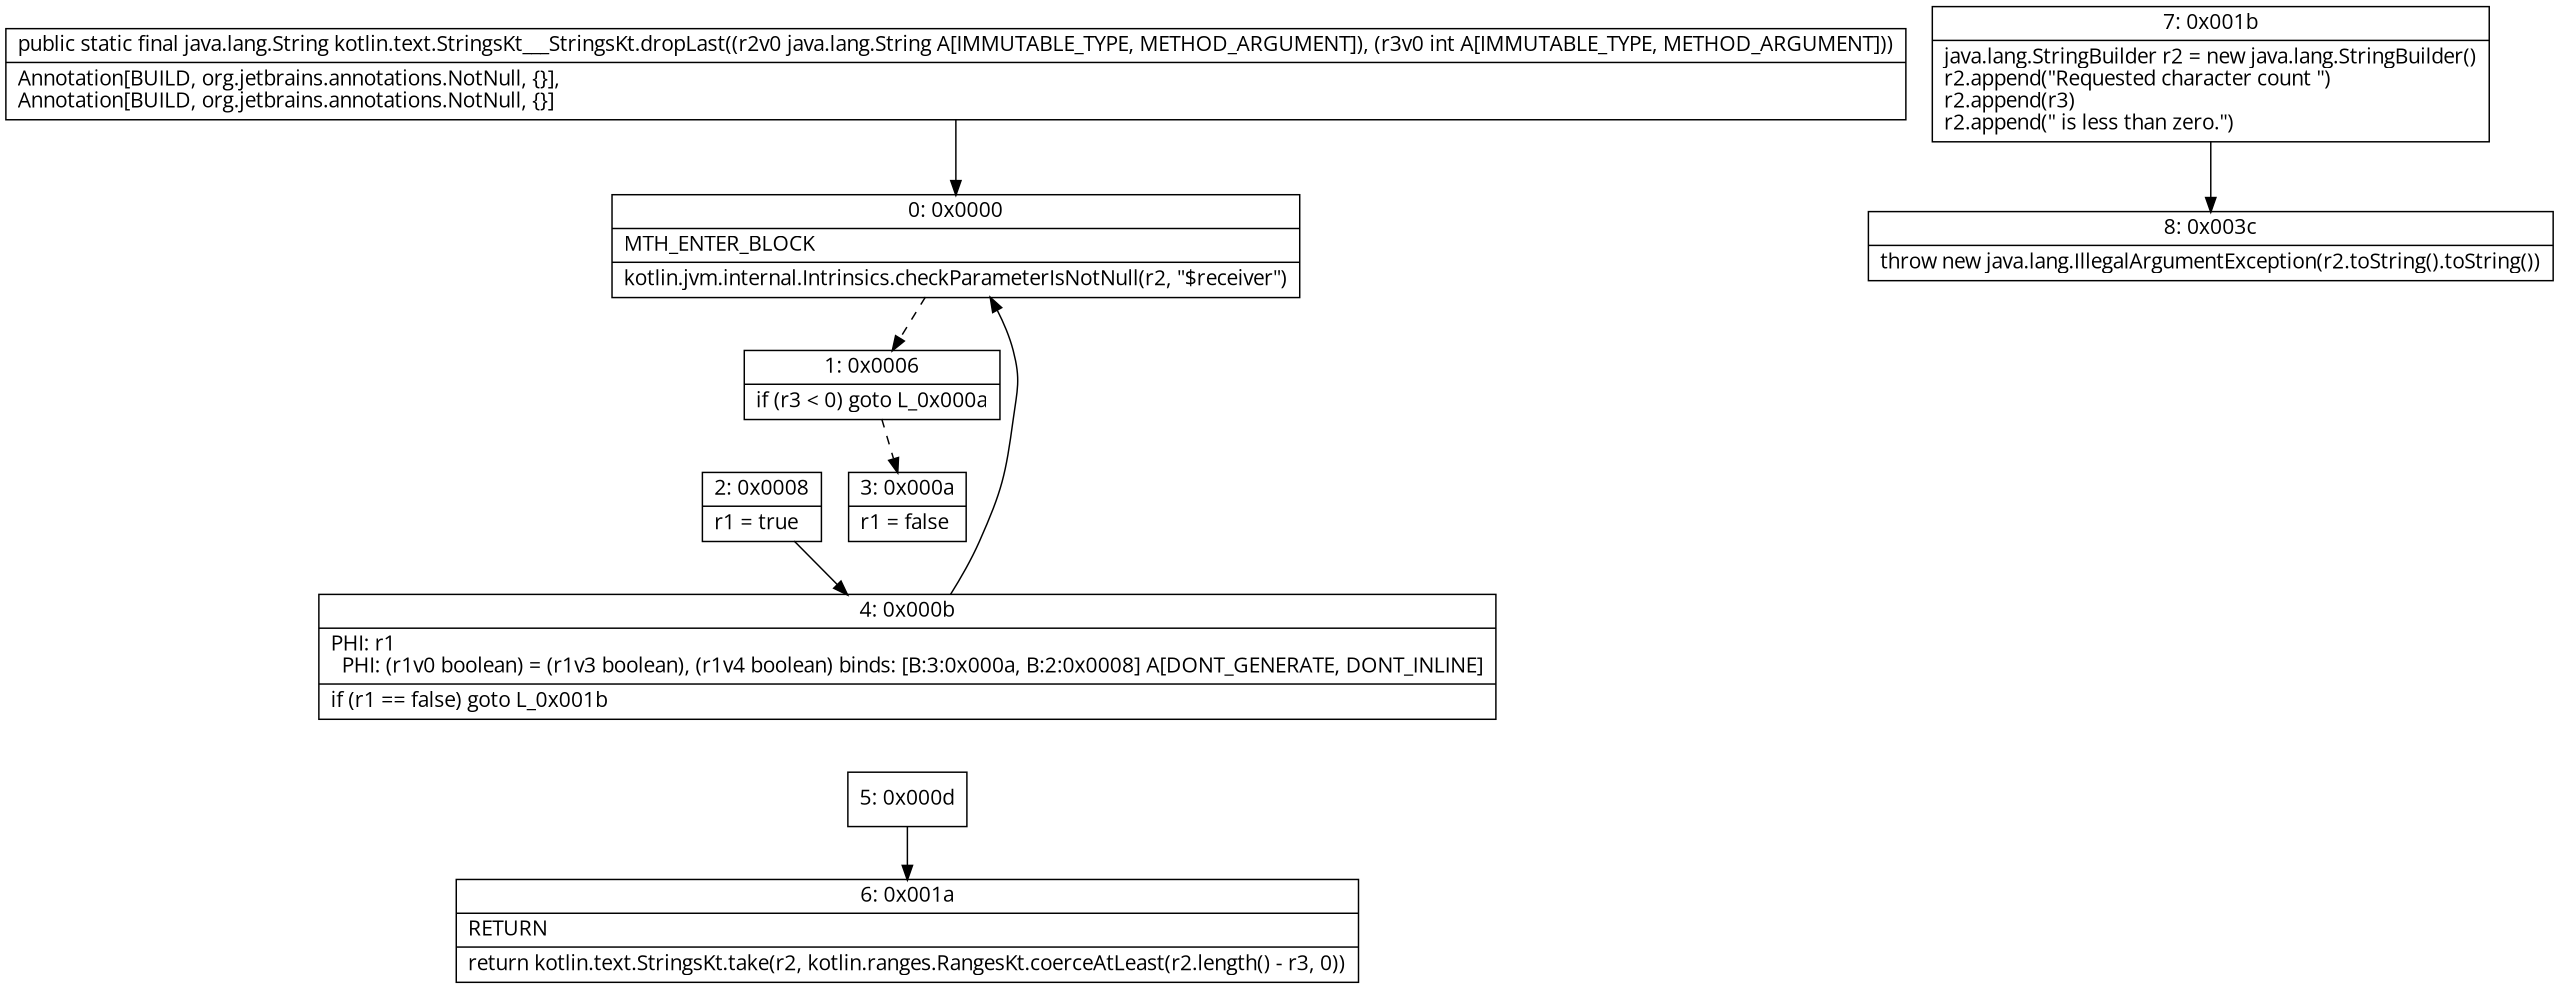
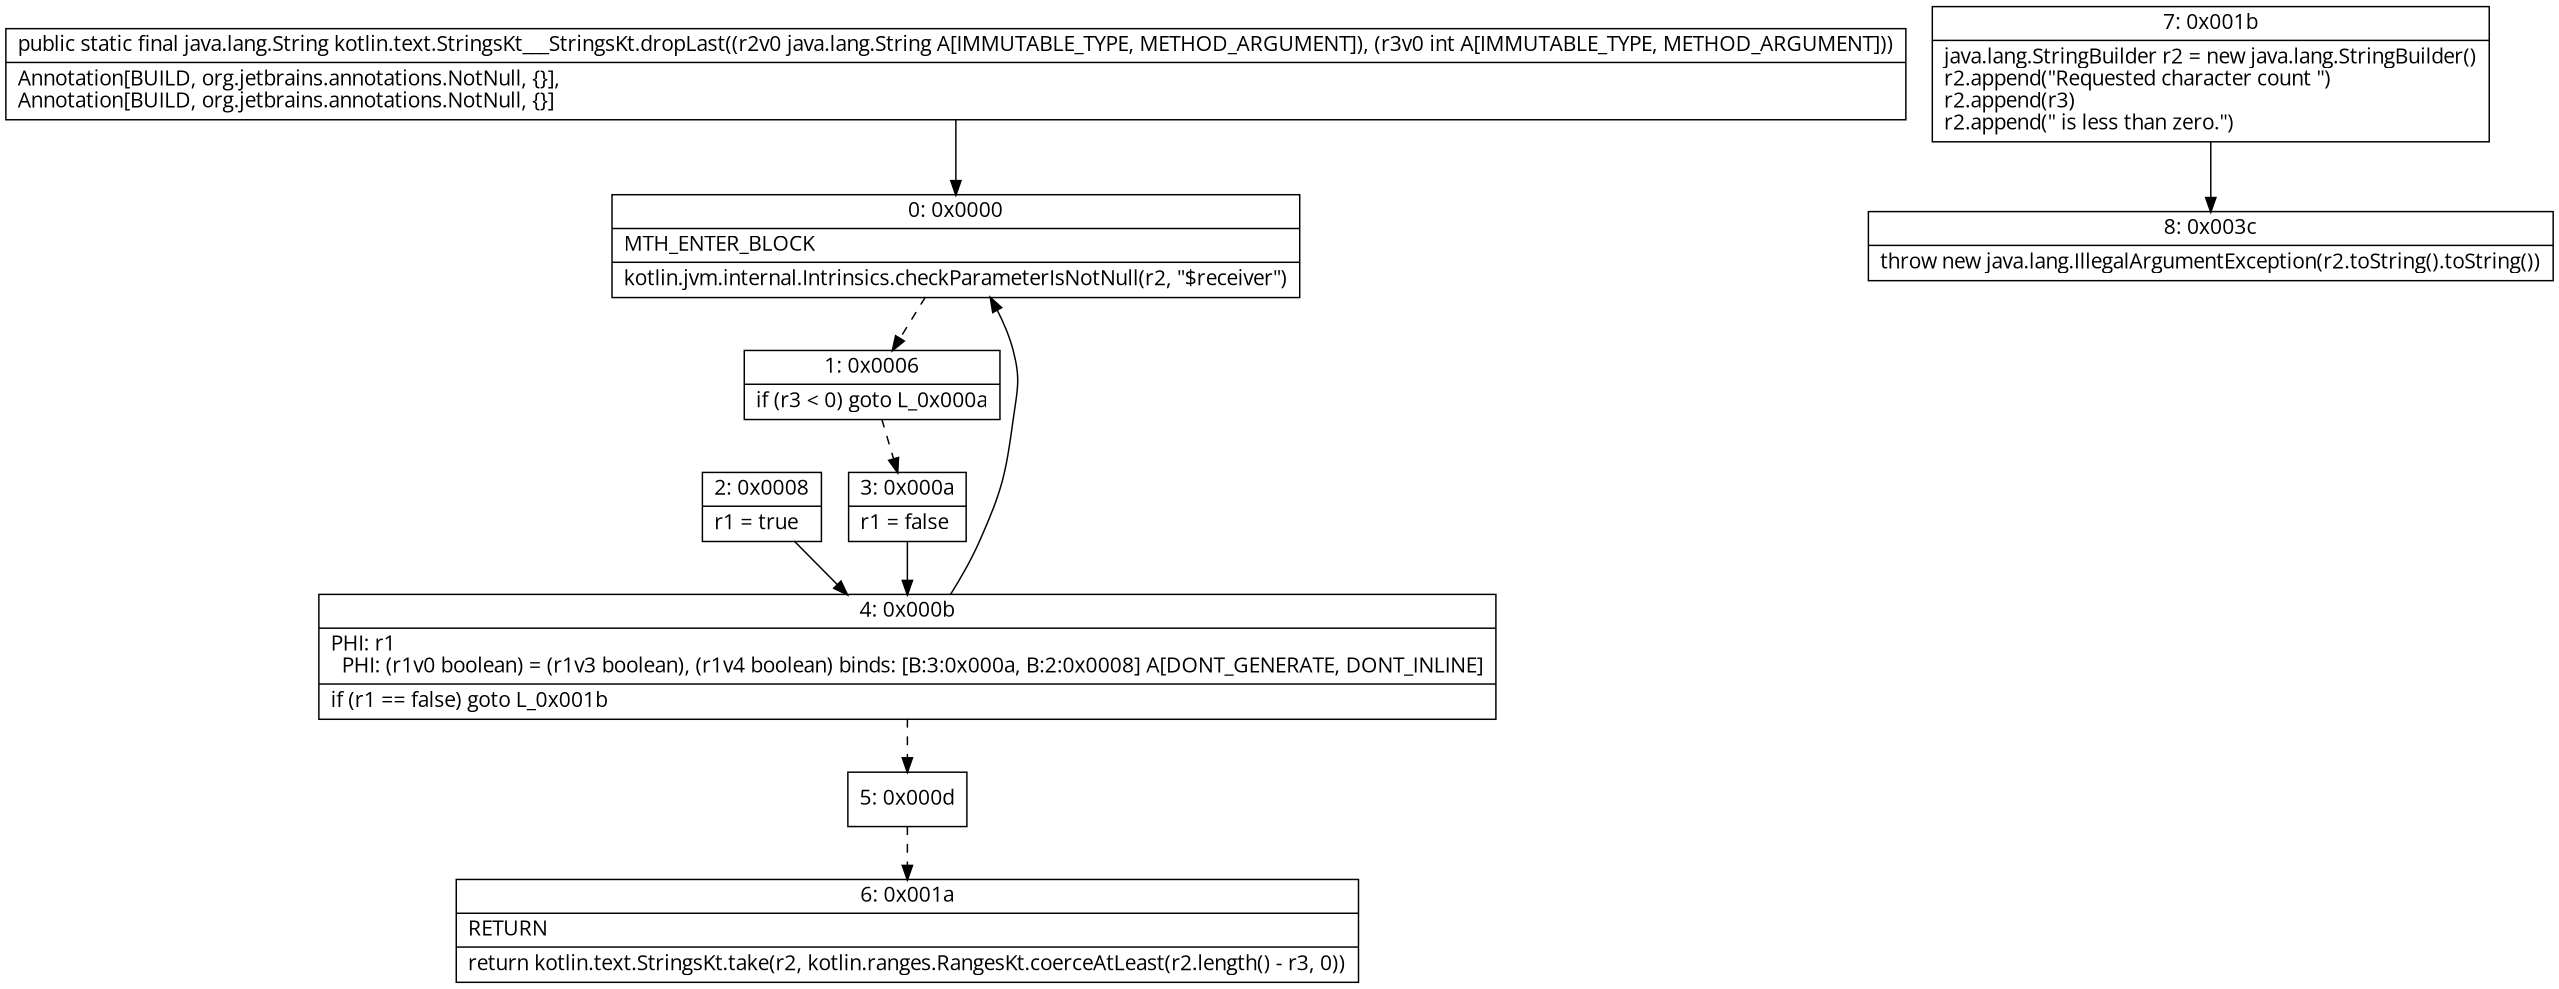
none -> (907, 561)
none -> (907, 738)
(907, 846) -> (907, 846)
